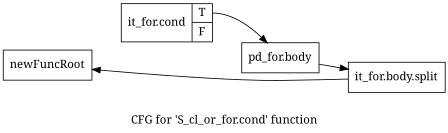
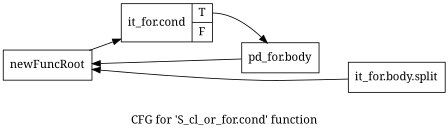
none -> (101, 46)
(330, 66) -> (171, 61)
